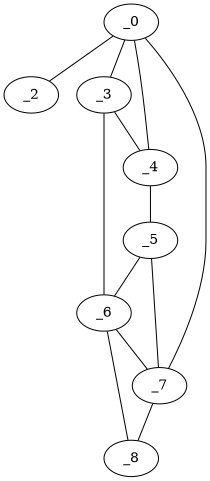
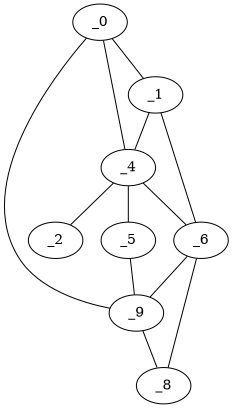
(81, 59) -> (92, 204)
(104, 95) -> (156, 95)
(127, 277) -> (165, 204)
(160, 386) -> (136, 313)
